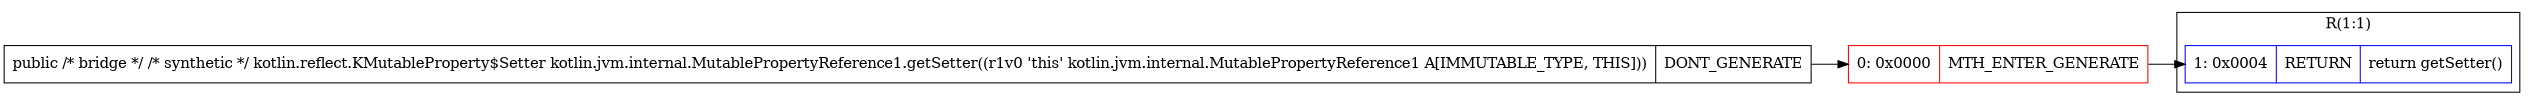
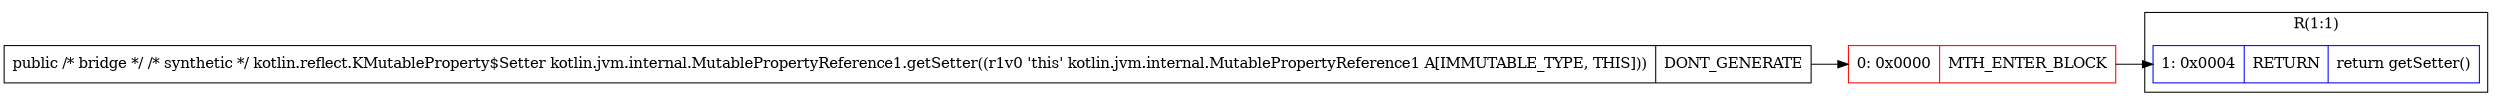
(2044, 64) -> (2028, 64)
